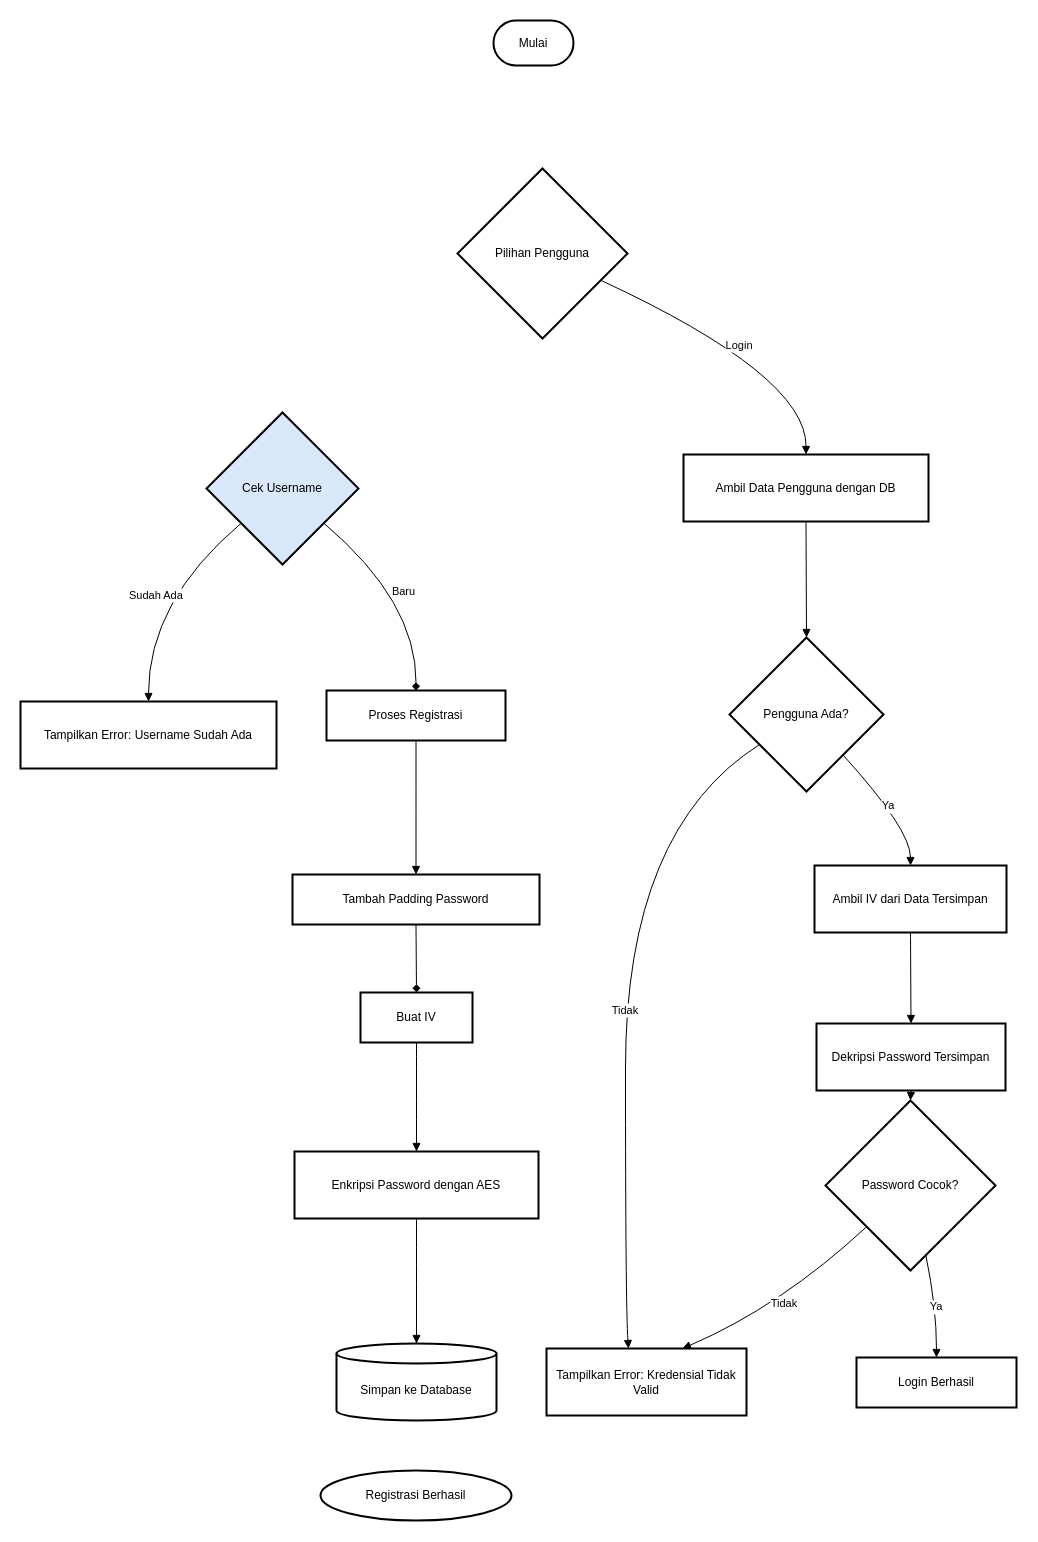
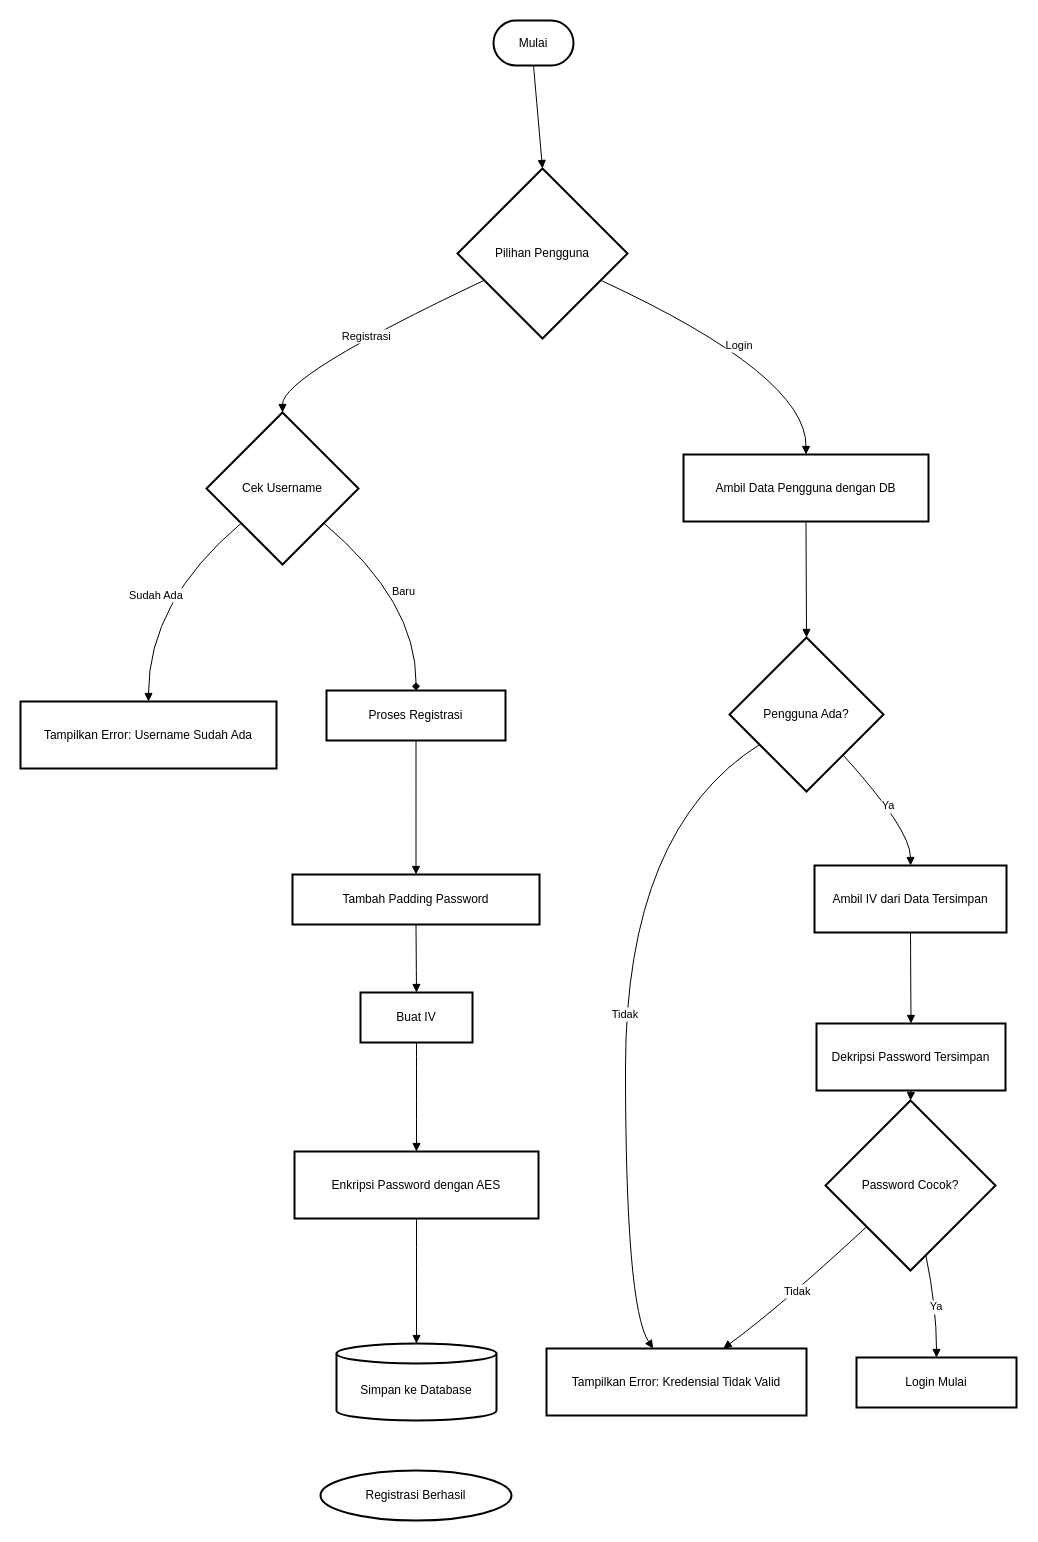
none -> (538, 114)
none -> (379, 333)
(283, 489) -> (283, 489)
(416, 983) -> (416, 983)
(647, 1382) -> (677, 1382)
(937, 1383) -> (937, 1383)
